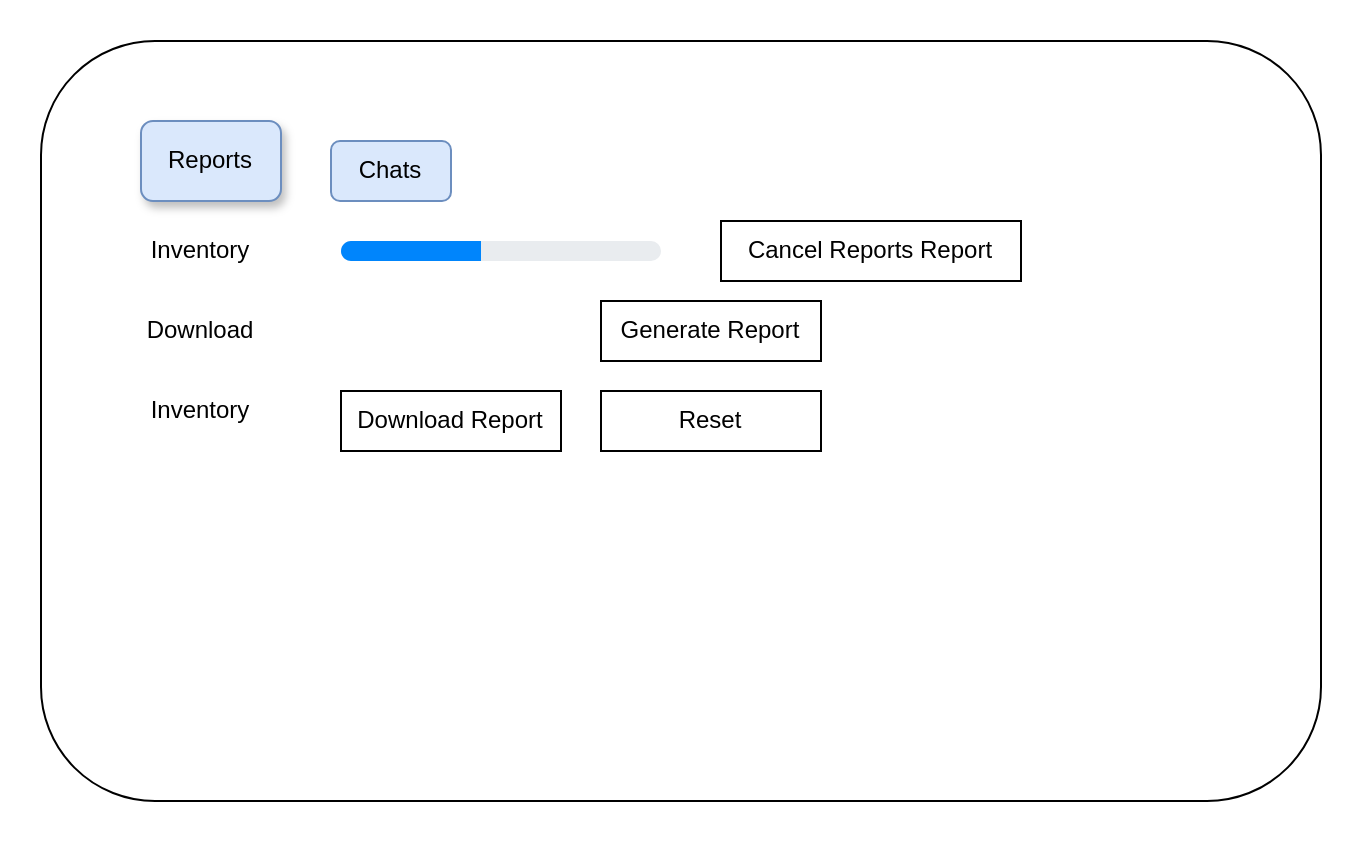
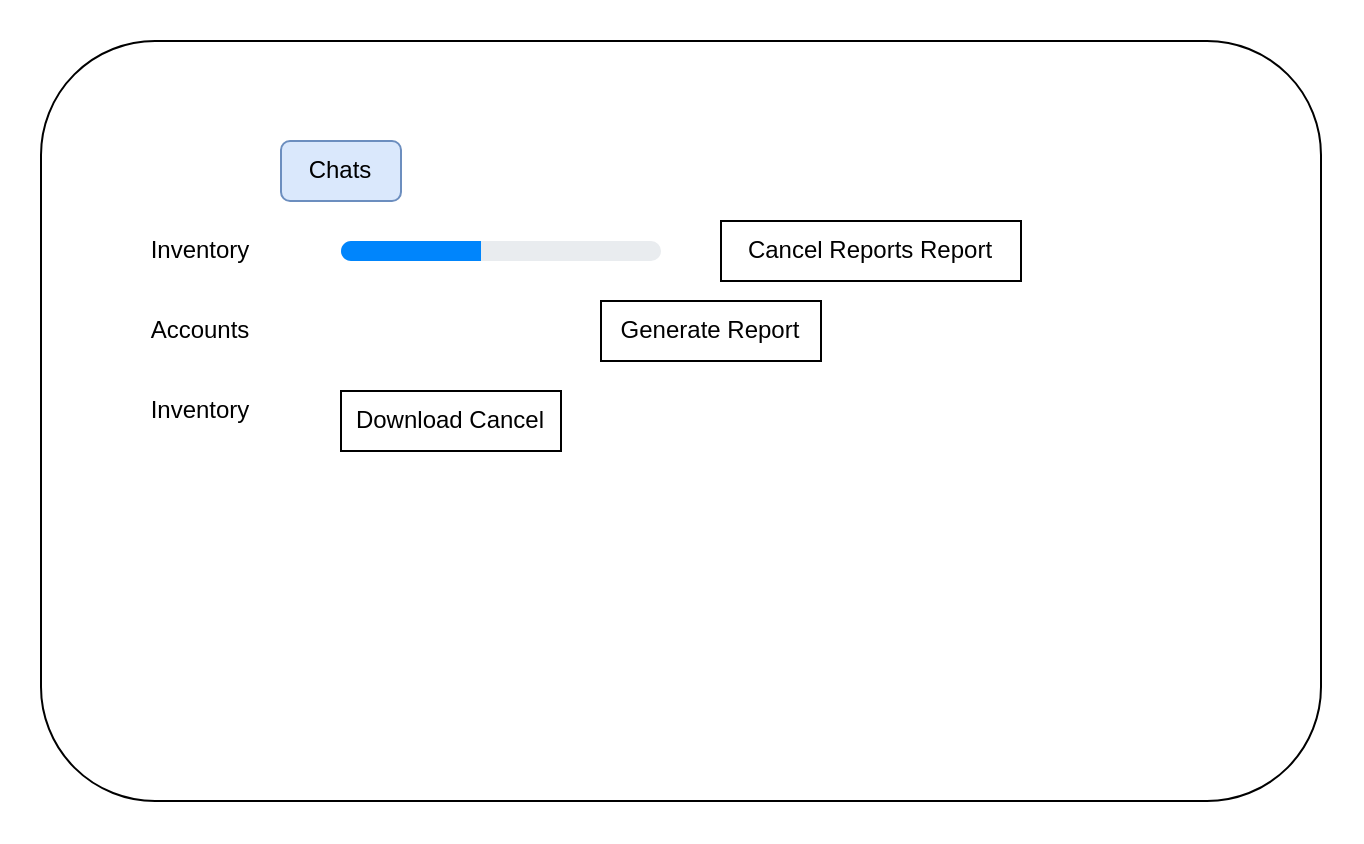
(211, 161) -> none
(391, 171) -> (341, 171)
(201, 331) -> (201, 331)
(451, 421) -> (451, 421)
(711, 421) -> none
